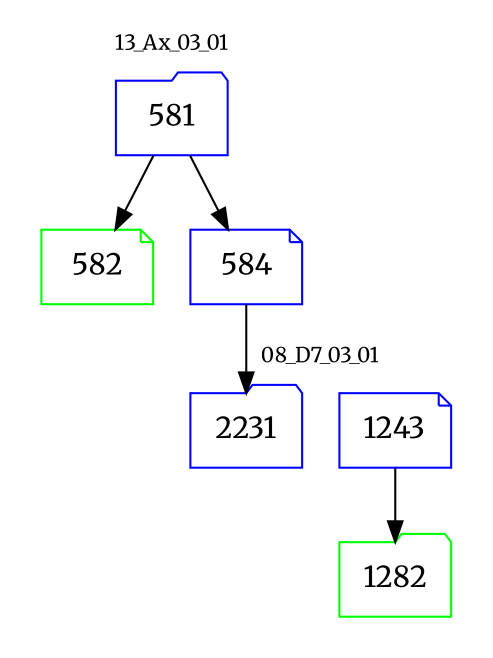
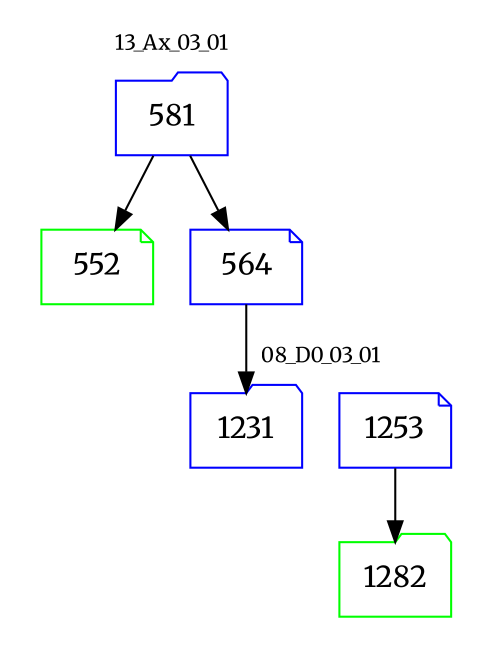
(97, 267) -> (97, 267)
(246, 267) -> (246, 267)
(321, 357) -> (321, 357)
(246, 430) -> (246, 430)
(395, 430) -> (395, 430)
